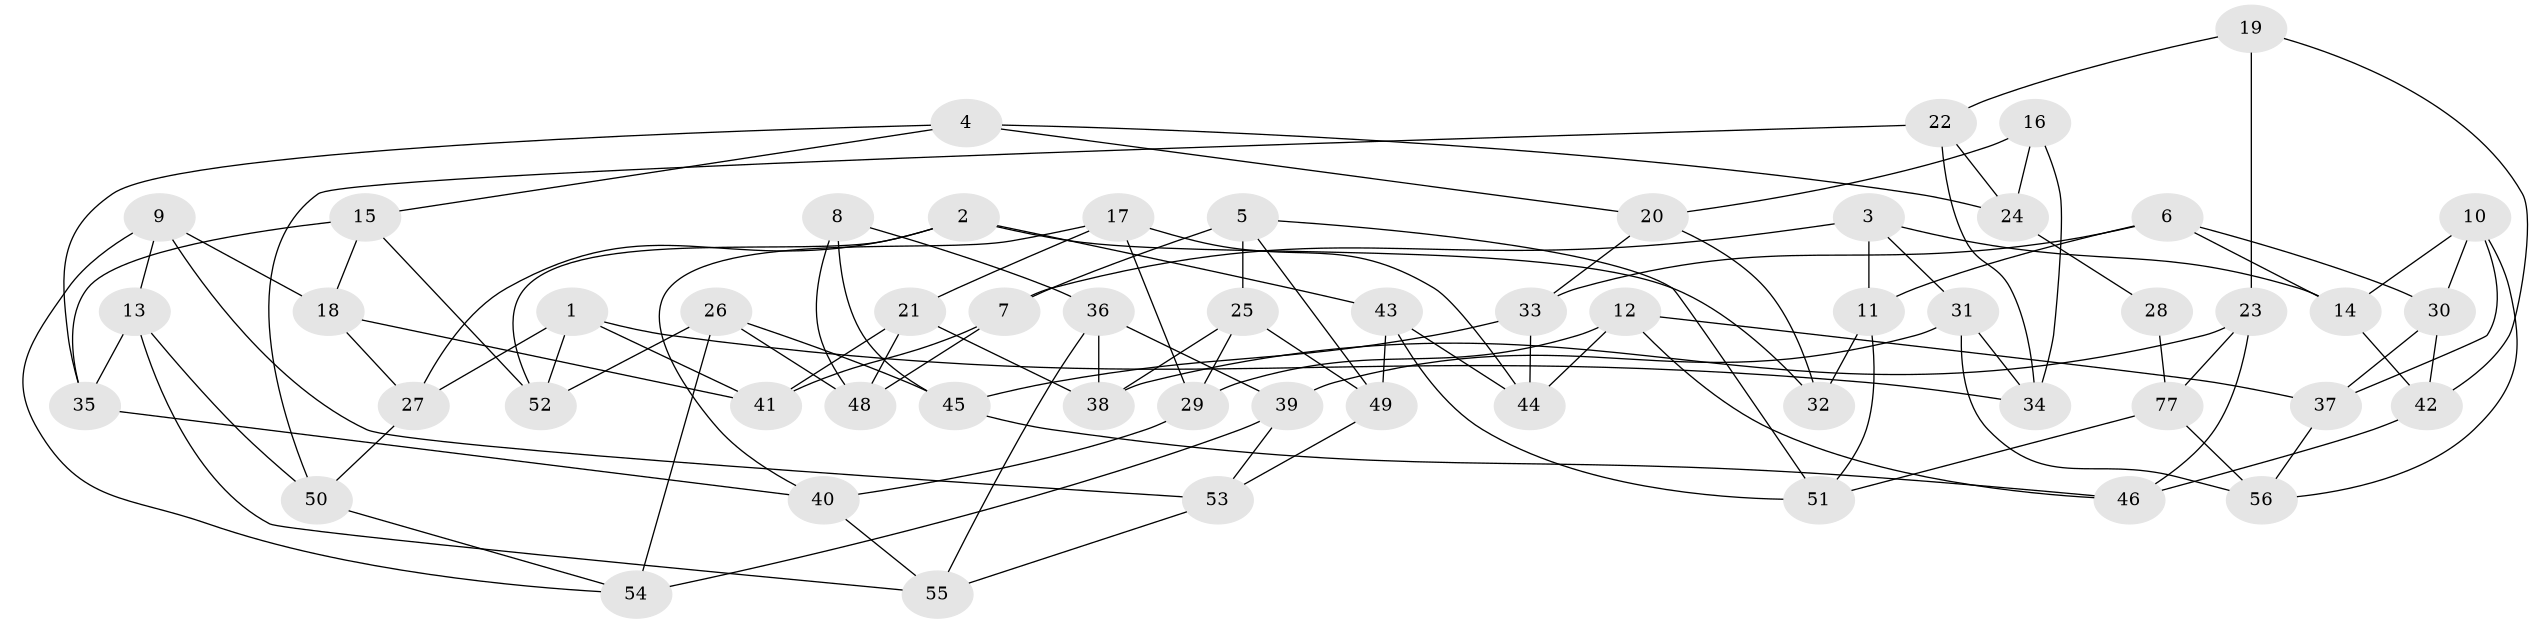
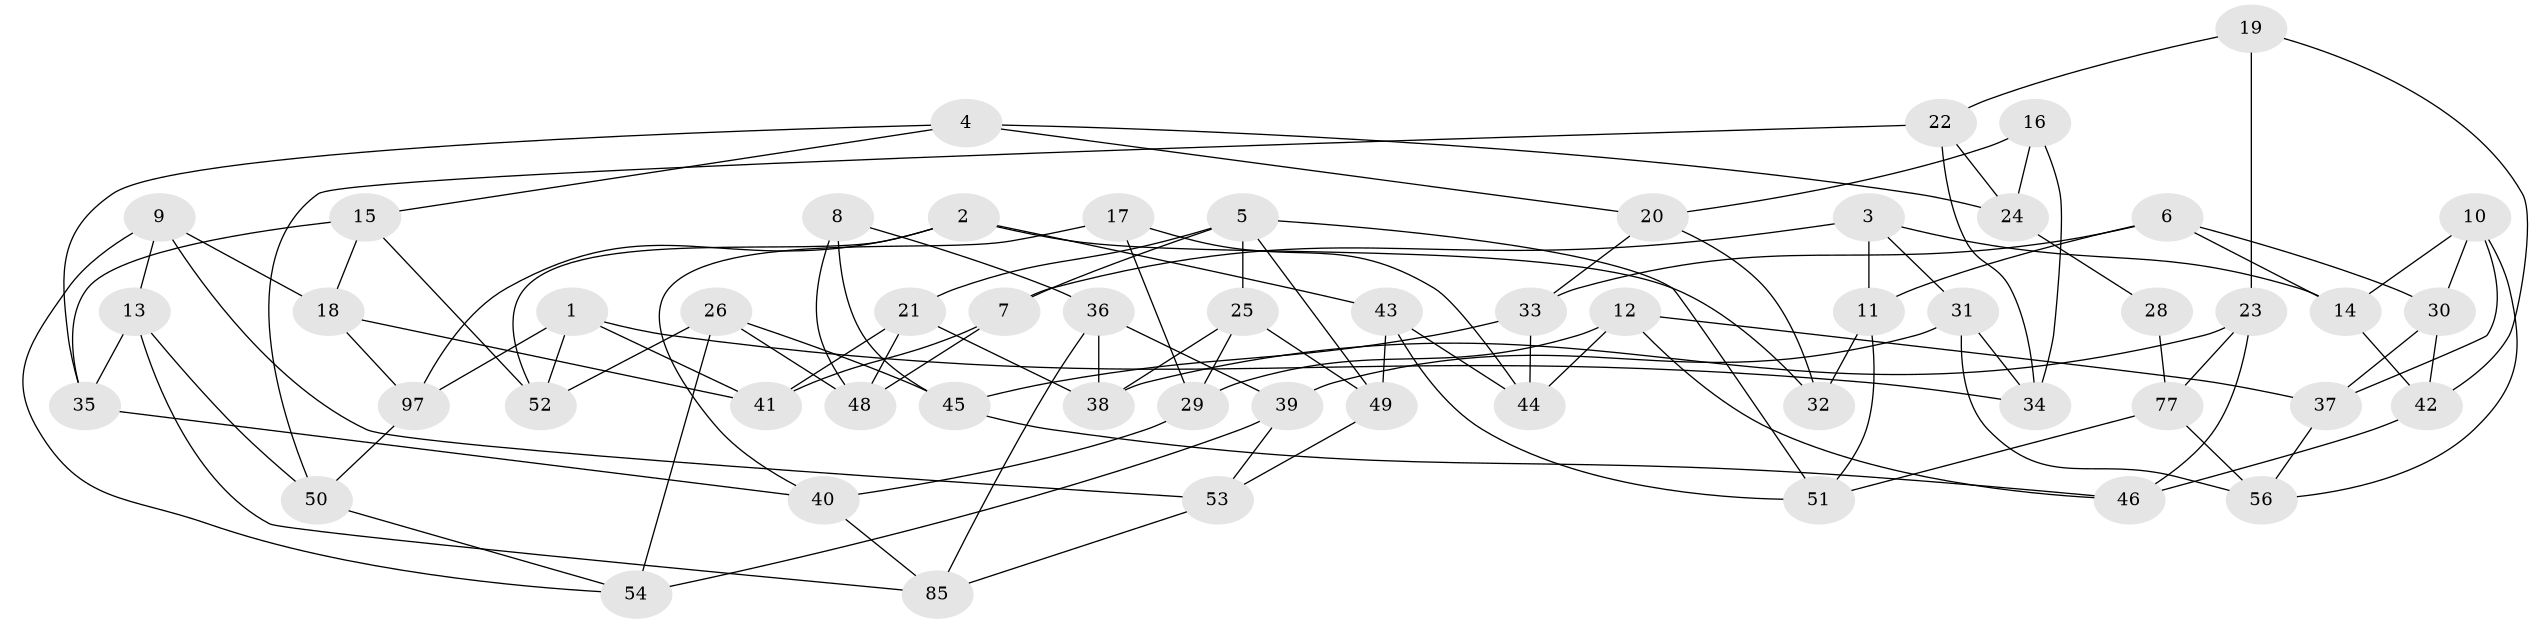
(1013, 263) -> (1073, 260)
(414, 406) -> (414, 406)
(938, 595) -> (938, 595)
